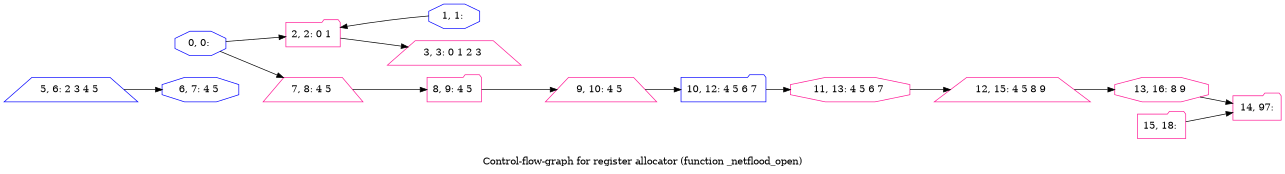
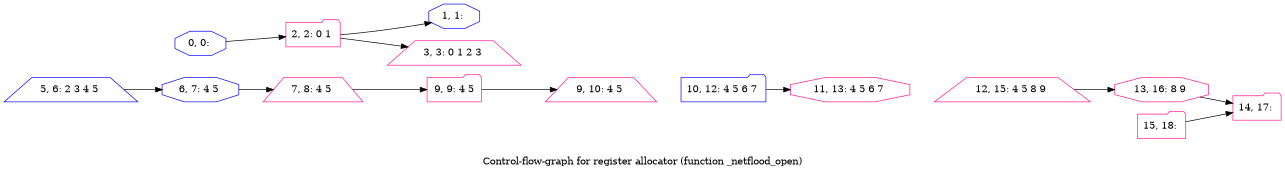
(388, 20) -> (383, 30)
(249, 63) -> (253, 90)
(454, 90) -> (454, 90)
(660, 90) -> none
(927, 90) -> none
(1257, 108) -> (1257, 108)
